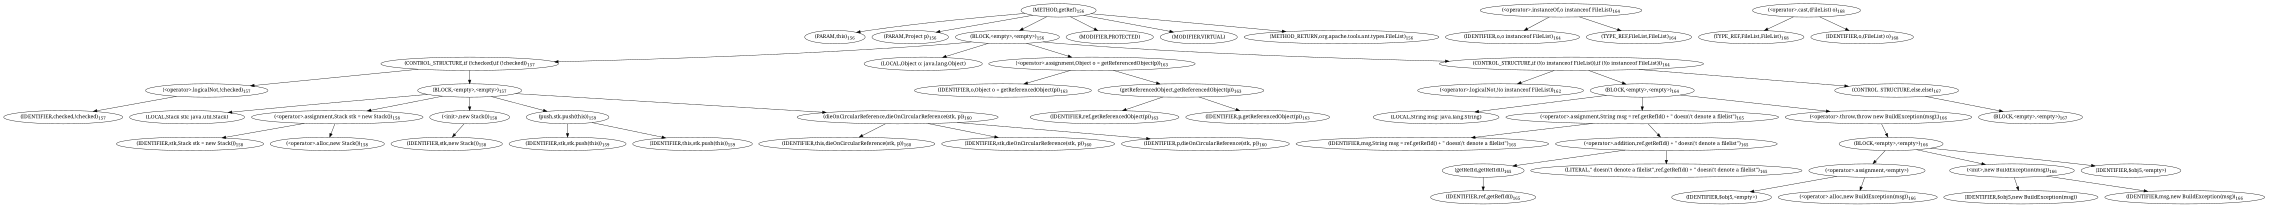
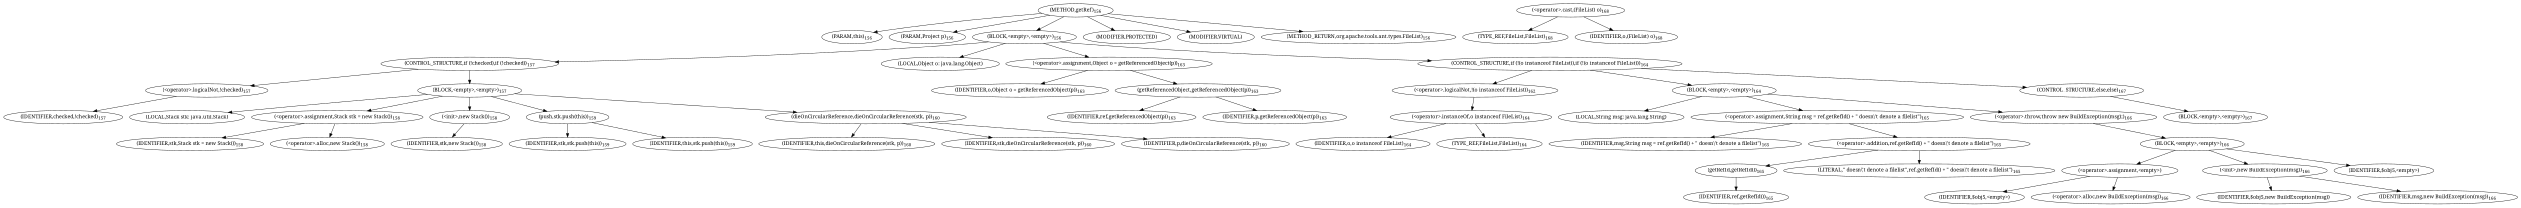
none -> (1473, 102)
